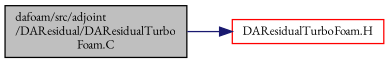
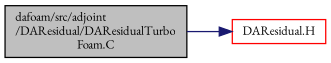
(308, 32) -> (279, 32)
